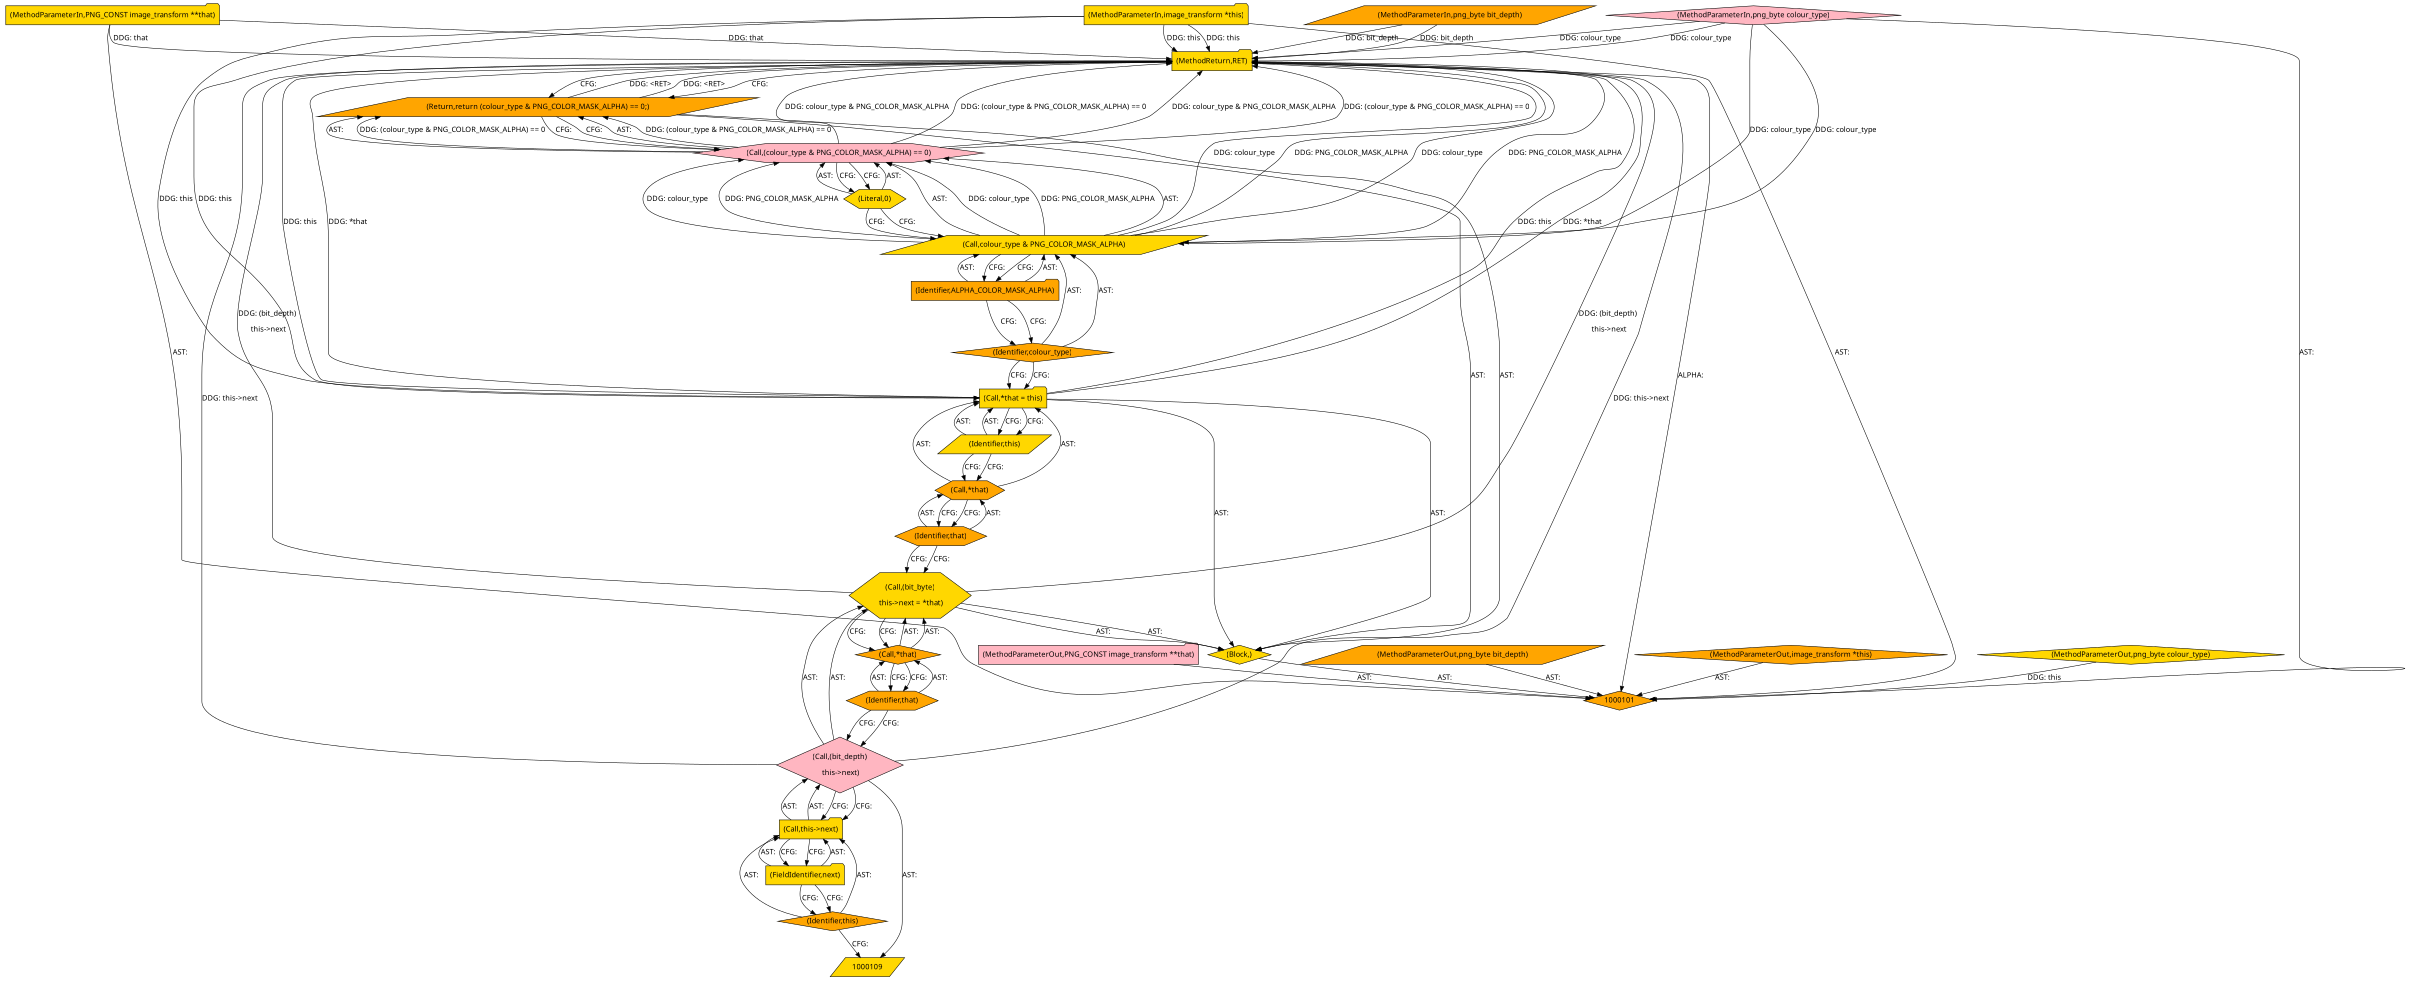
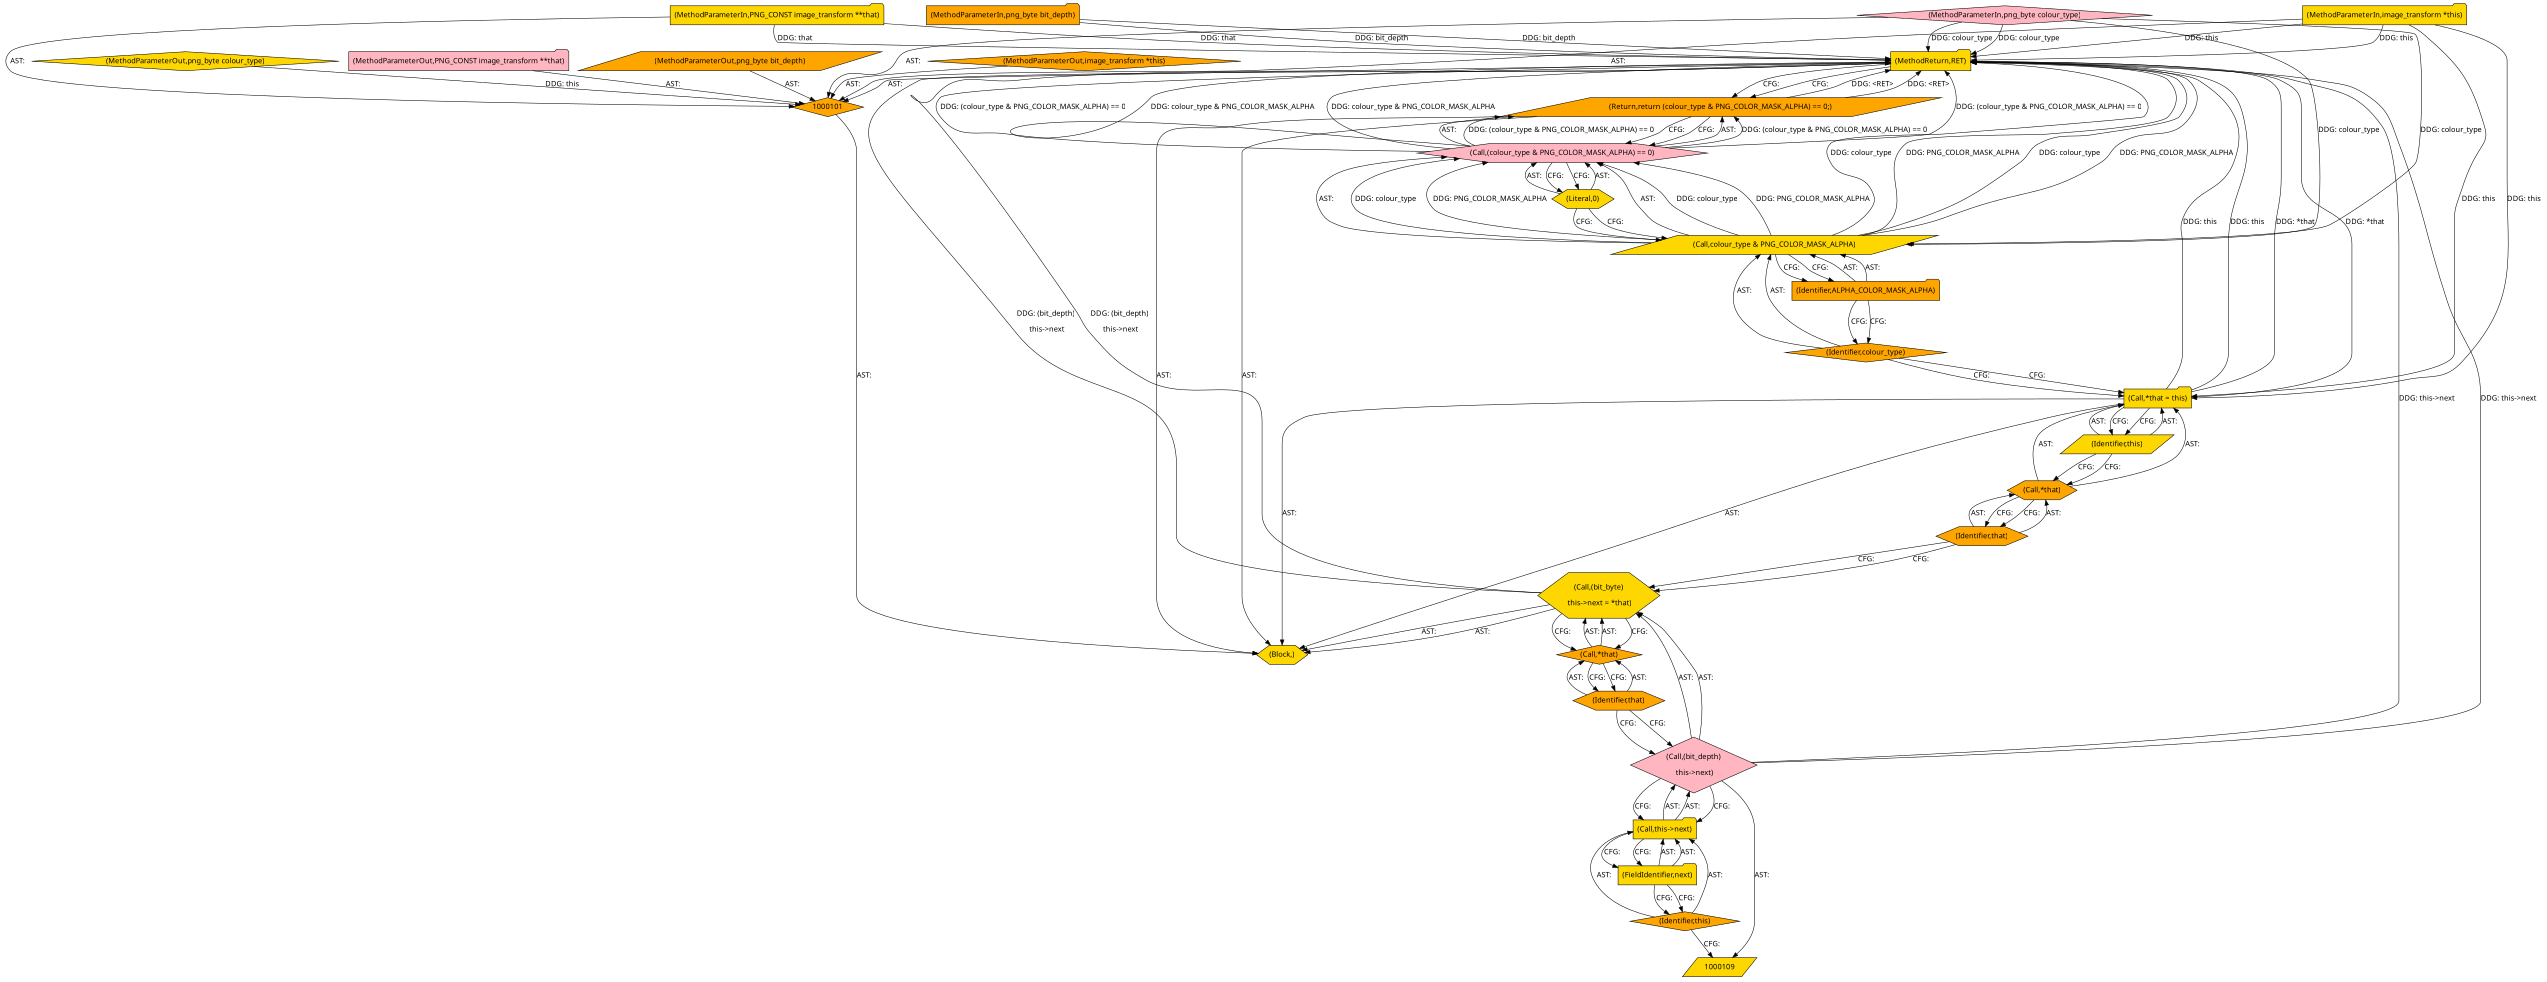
(1450, 15) -> (1003, 15)
(1692, 376) -> (896, 84)
(1239, 655) -> (1282, 655)
(1424, 680) -> (857, 555)
